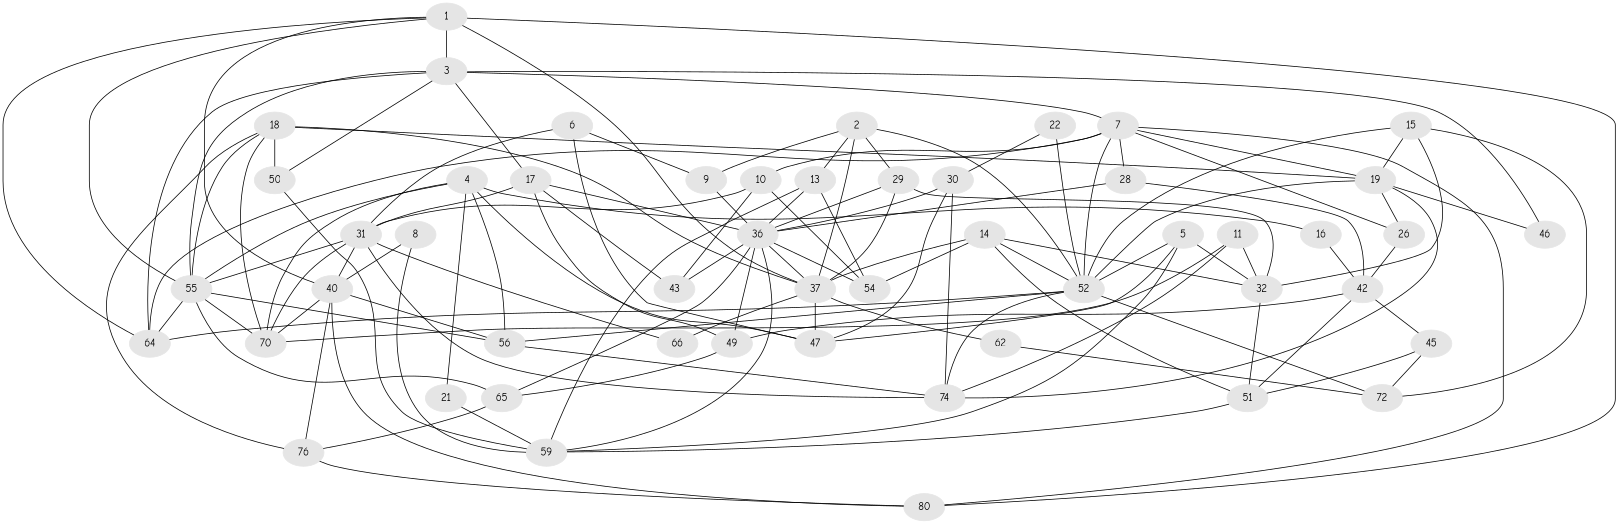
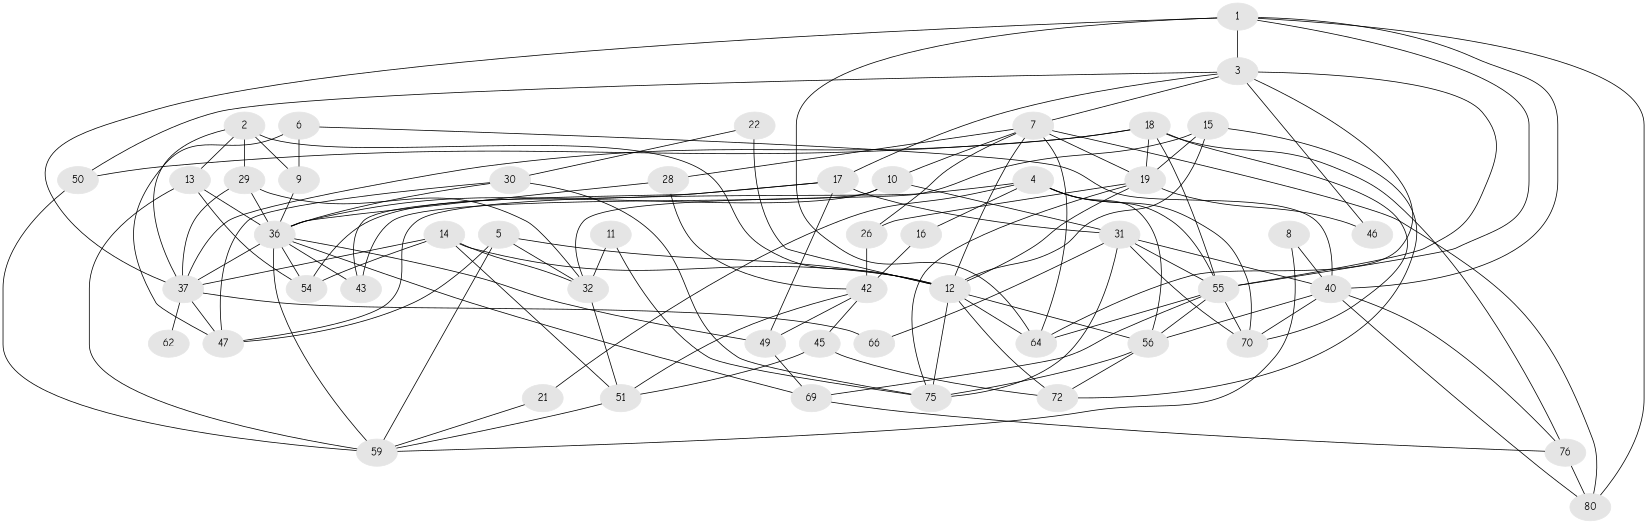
(453, 160) -> (772, 144)
(1084, 289) -> (950, 289)
(882, 326) -> none
(1157, 366) -> (1103, 371)
(502, 398) -> (811, 398)
(945, 398) -> (931, 398)
